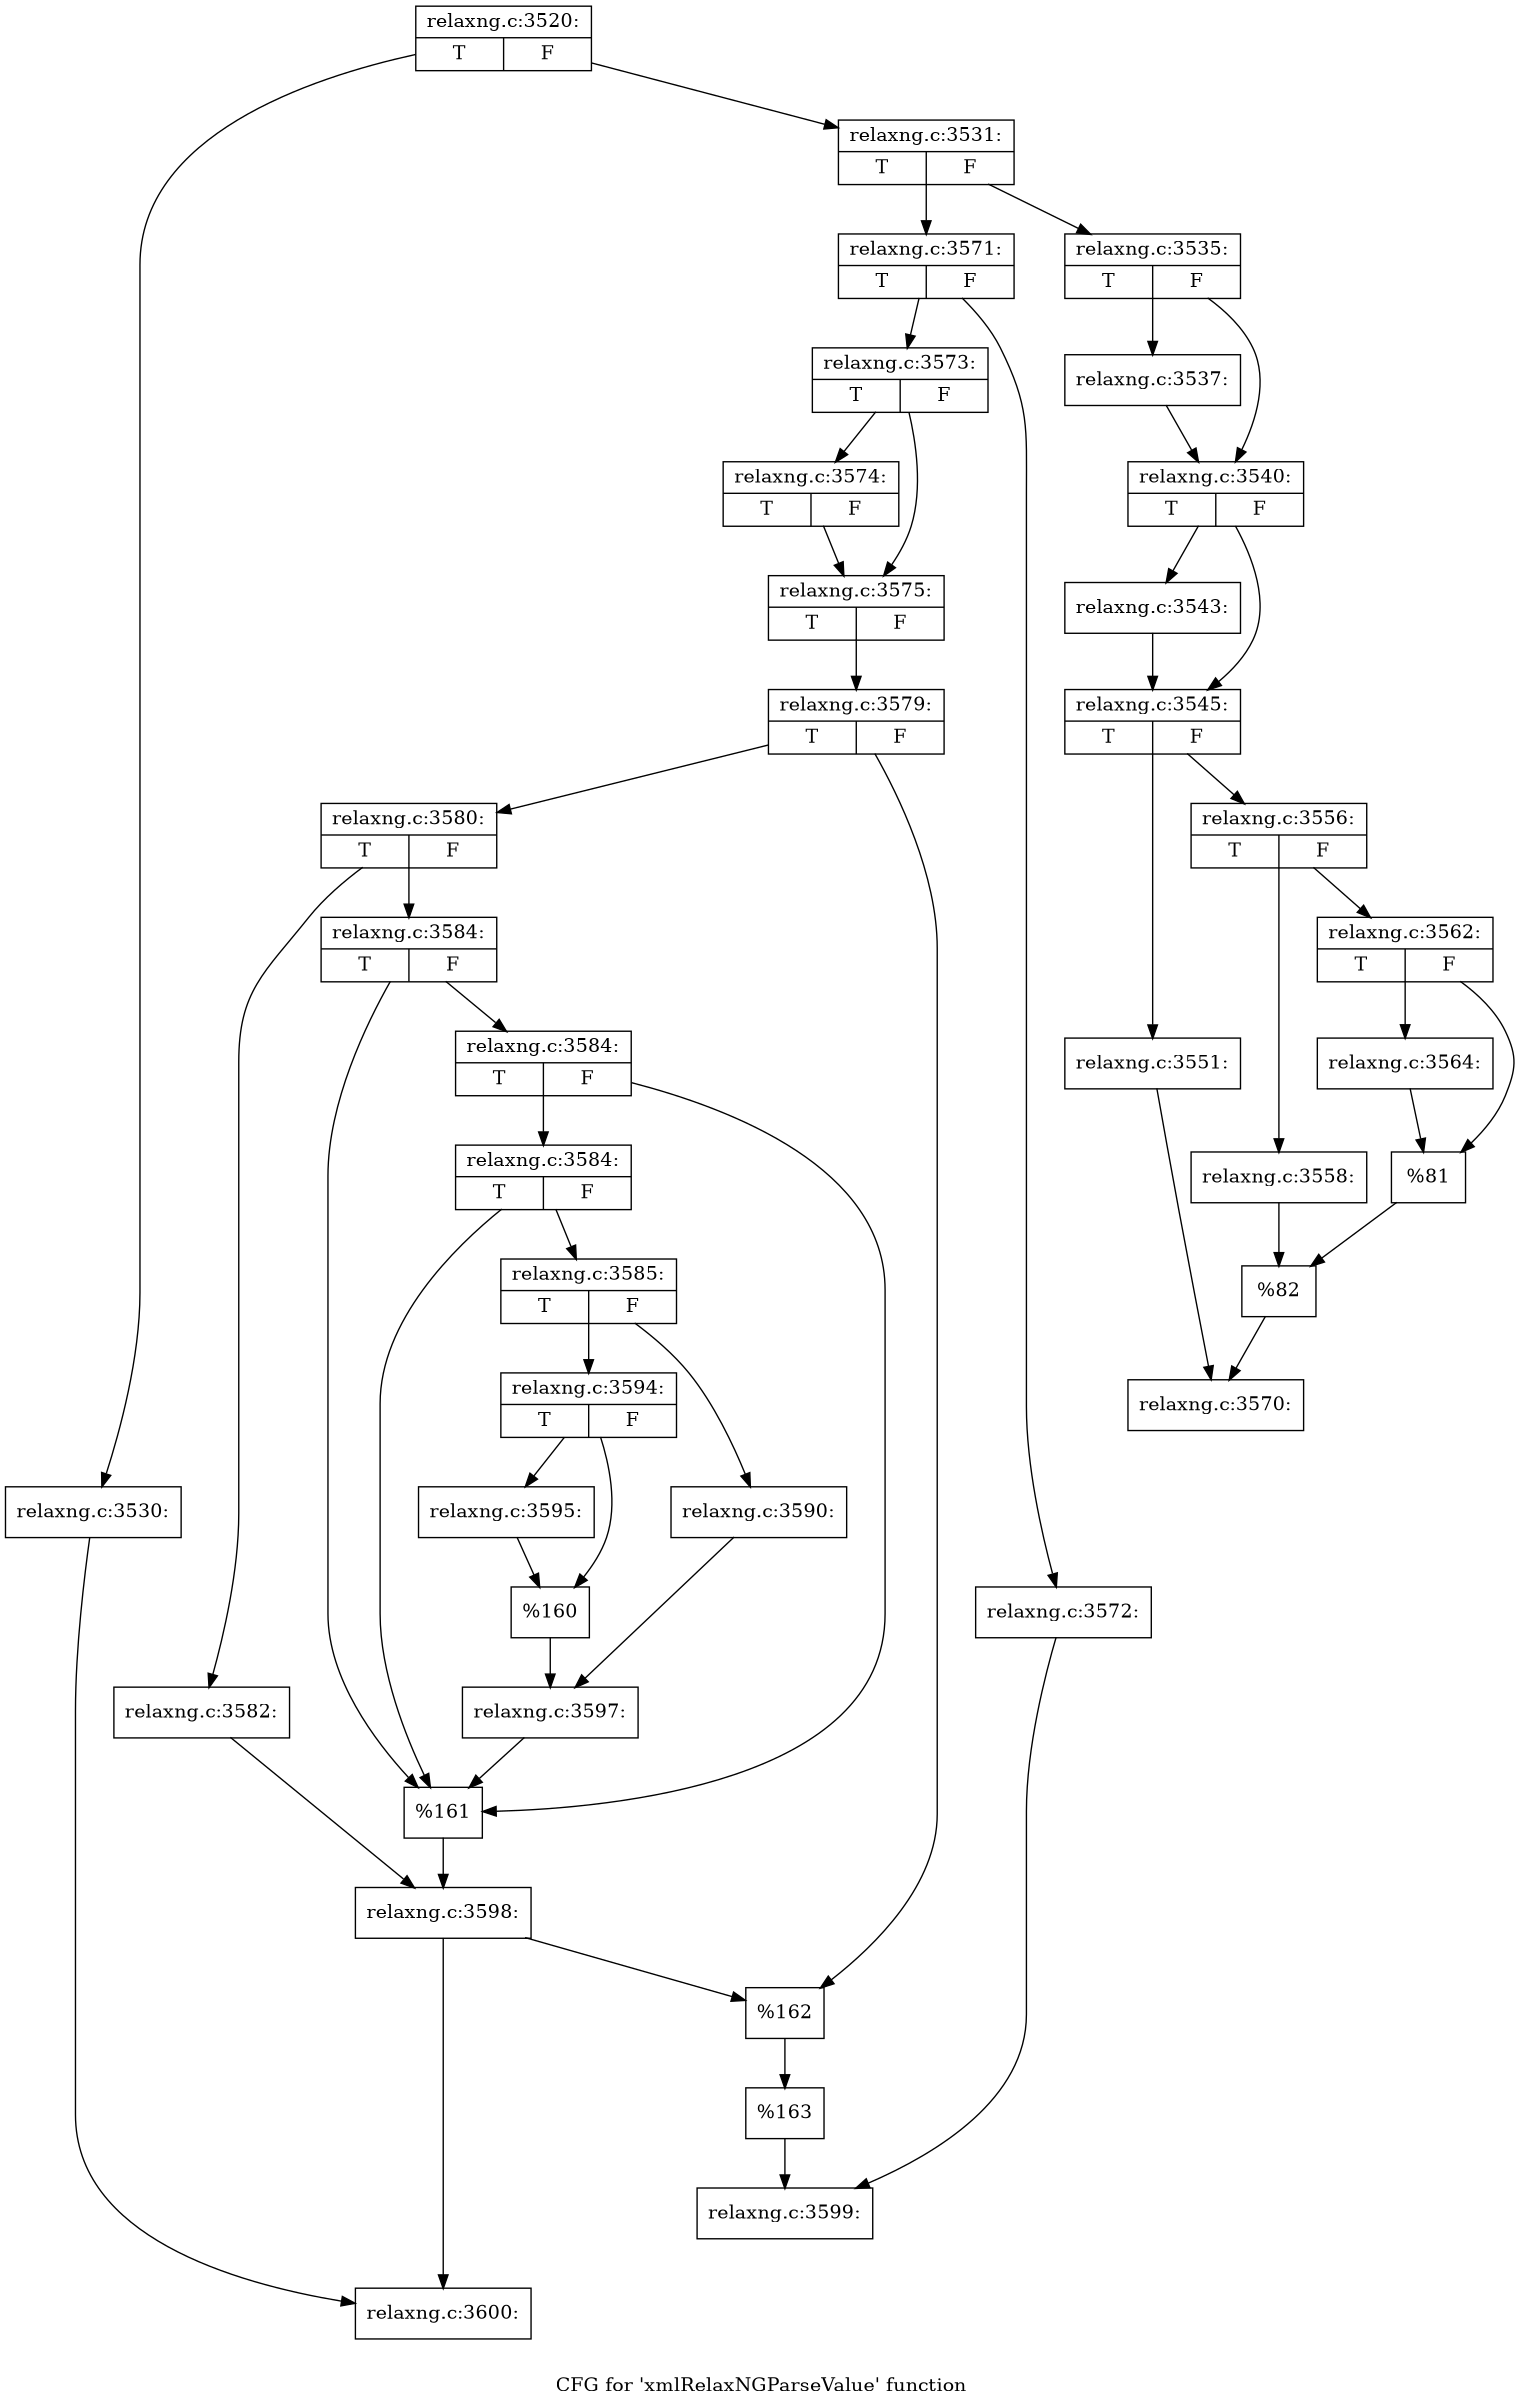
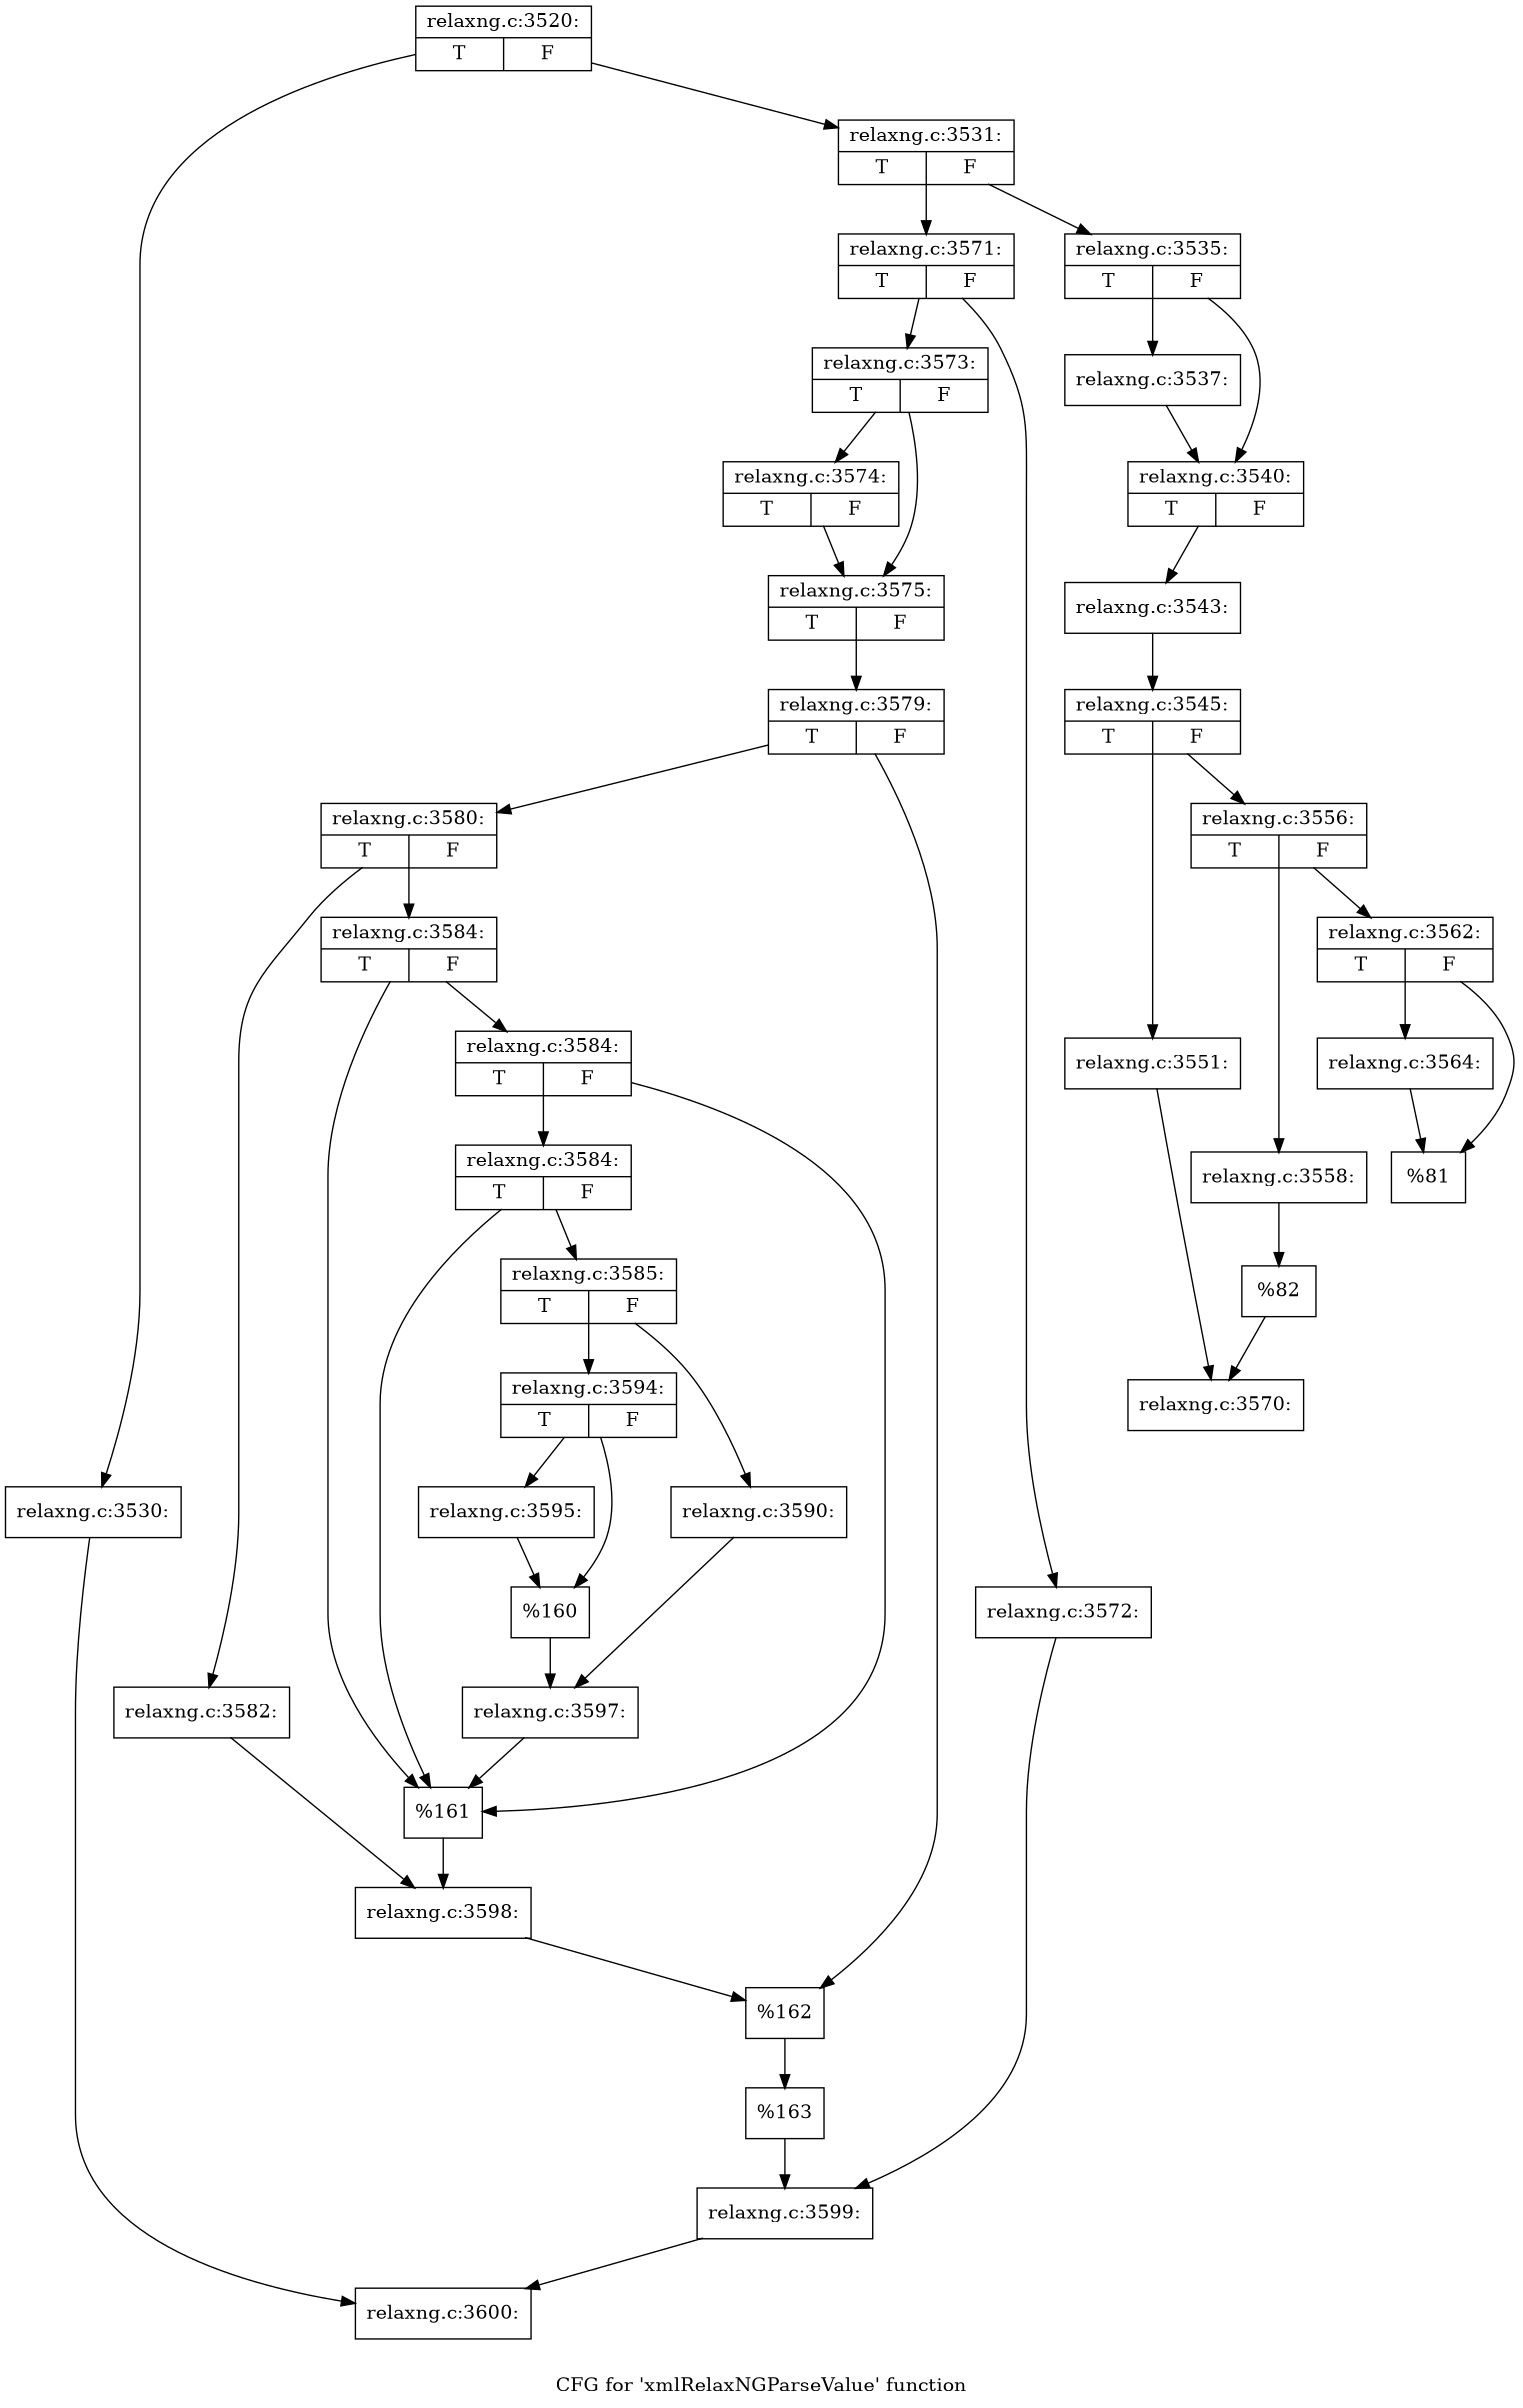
(1260, 608) -> none
(1359, 1230) -> none
(443, 2106) -> (621, 2261)
